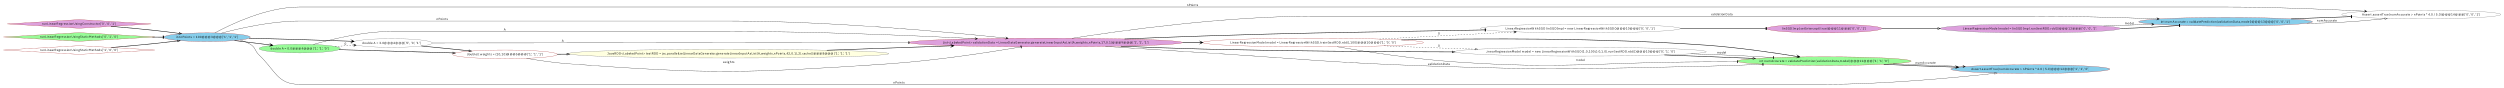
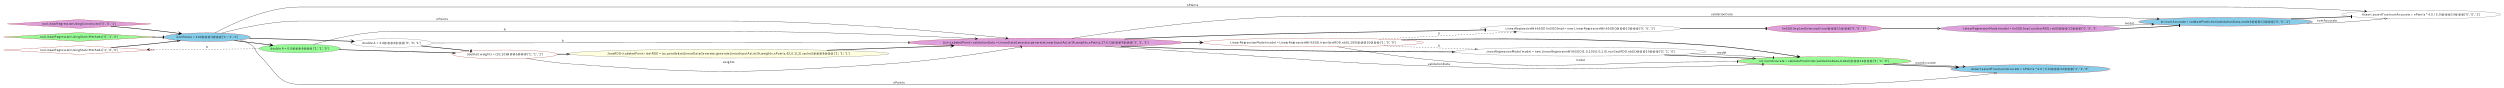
(145, 29) -> (145, 29)
(344, 46) -> (204, 49)
(445, 48) -> (445, 48)
